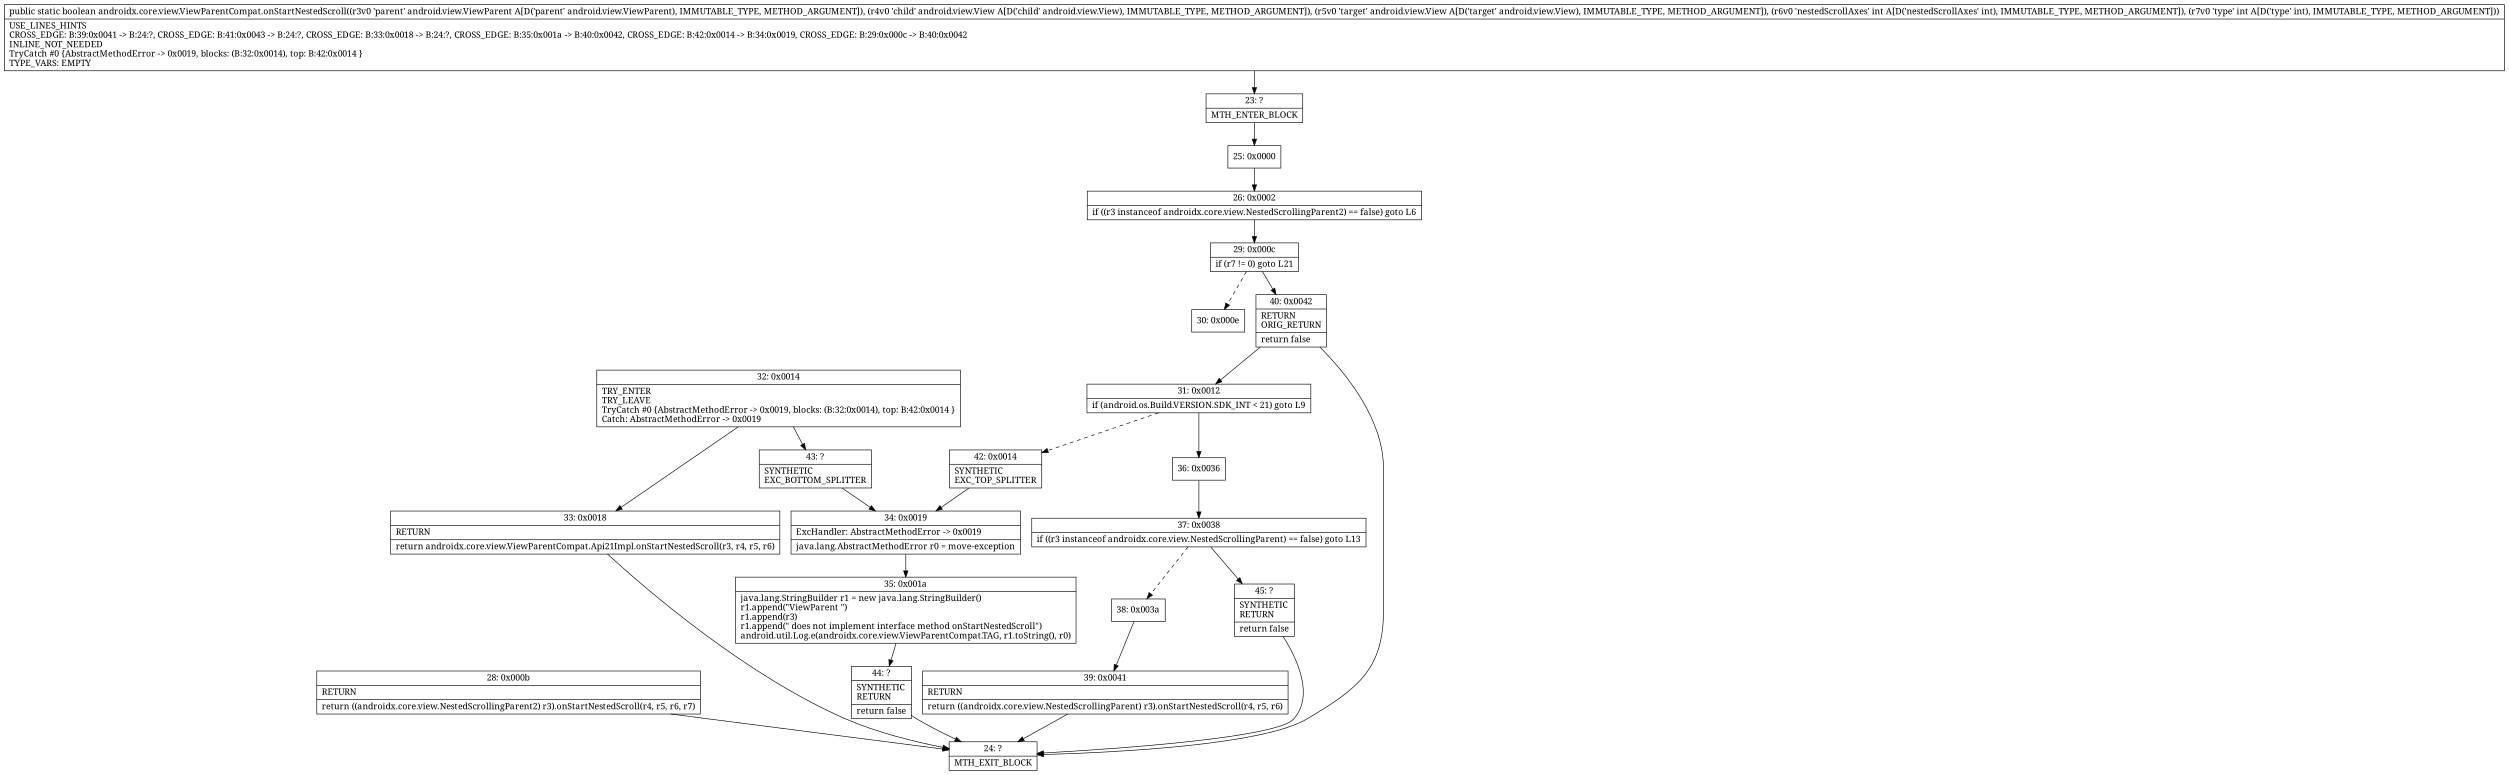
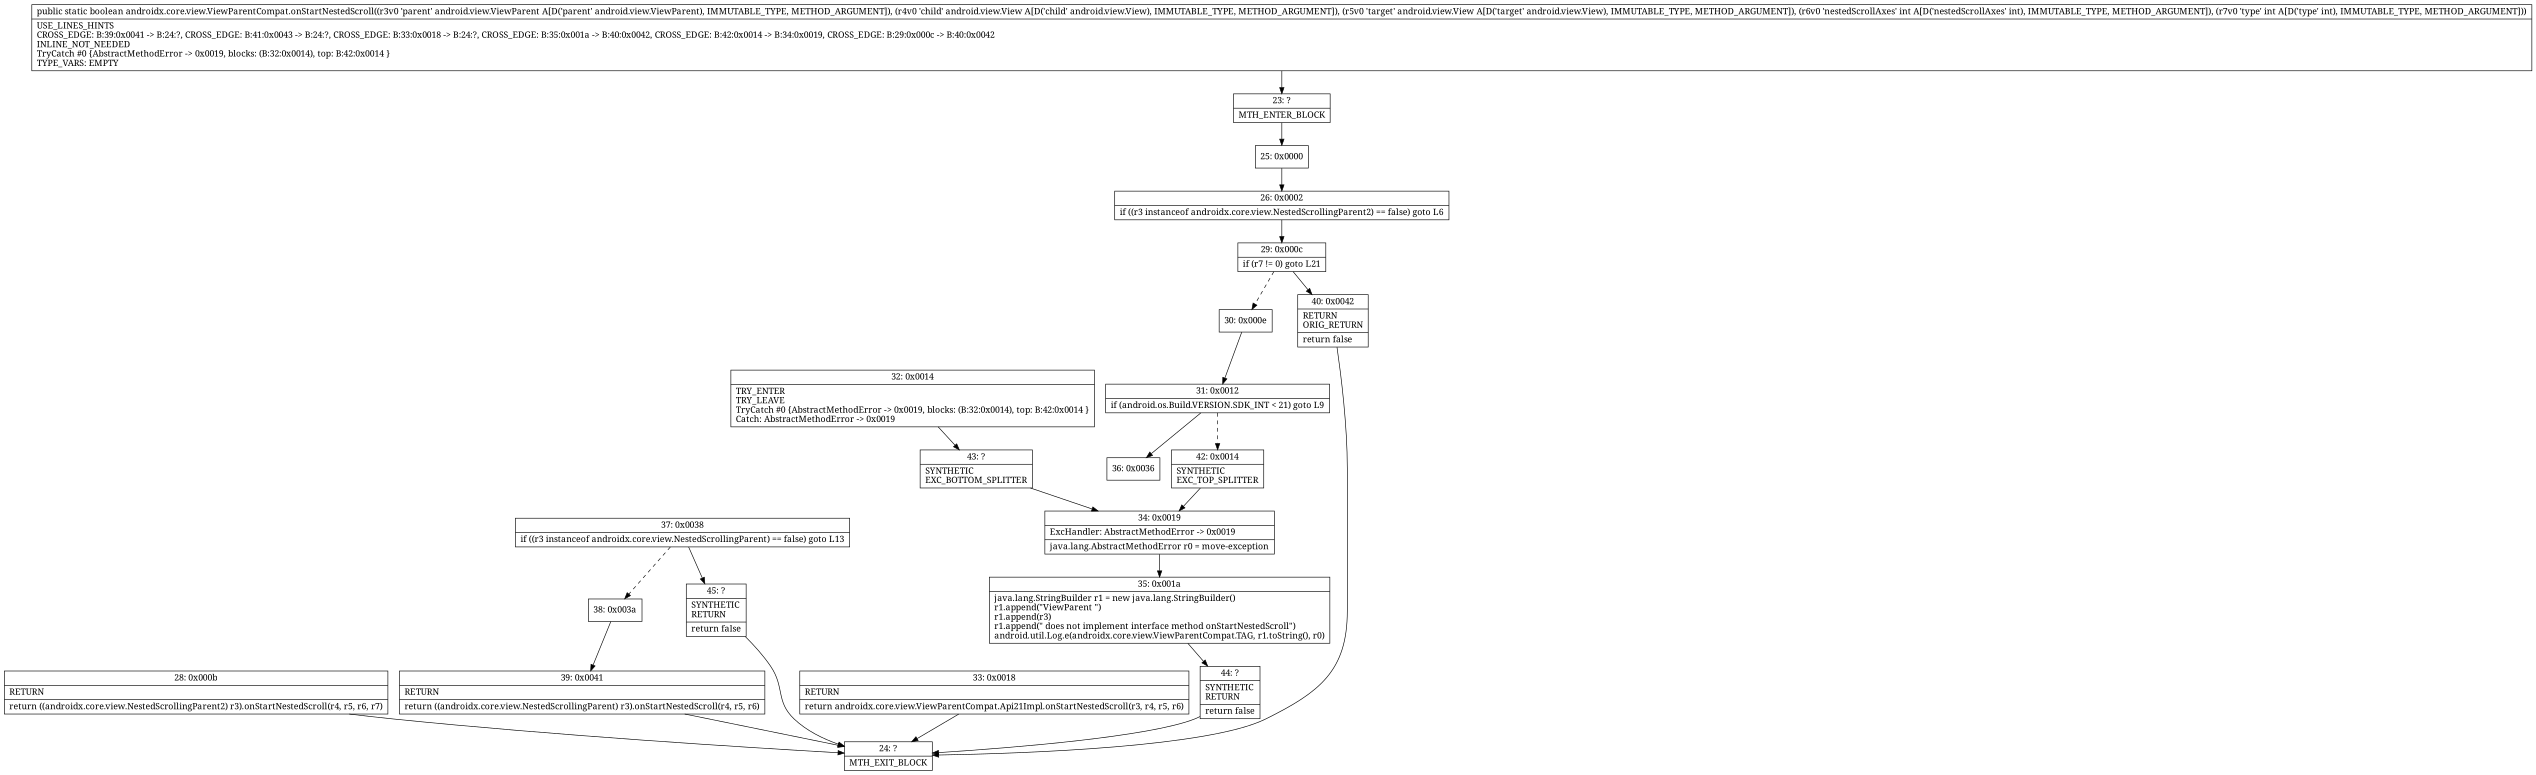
(1240, 364) -> (1233, 355)
(680, 467) -> none
(1199, 496) -> none
